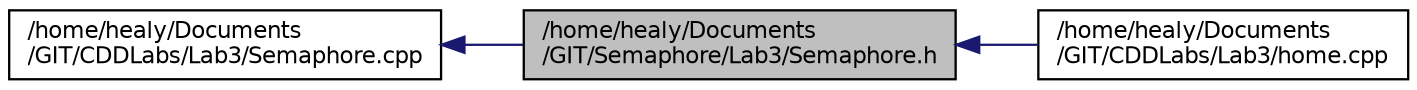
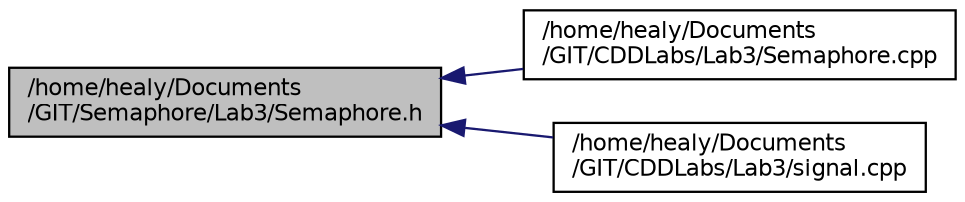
(494, 45) -> (494, 72)
(1223, 45) -> (740, 157)
